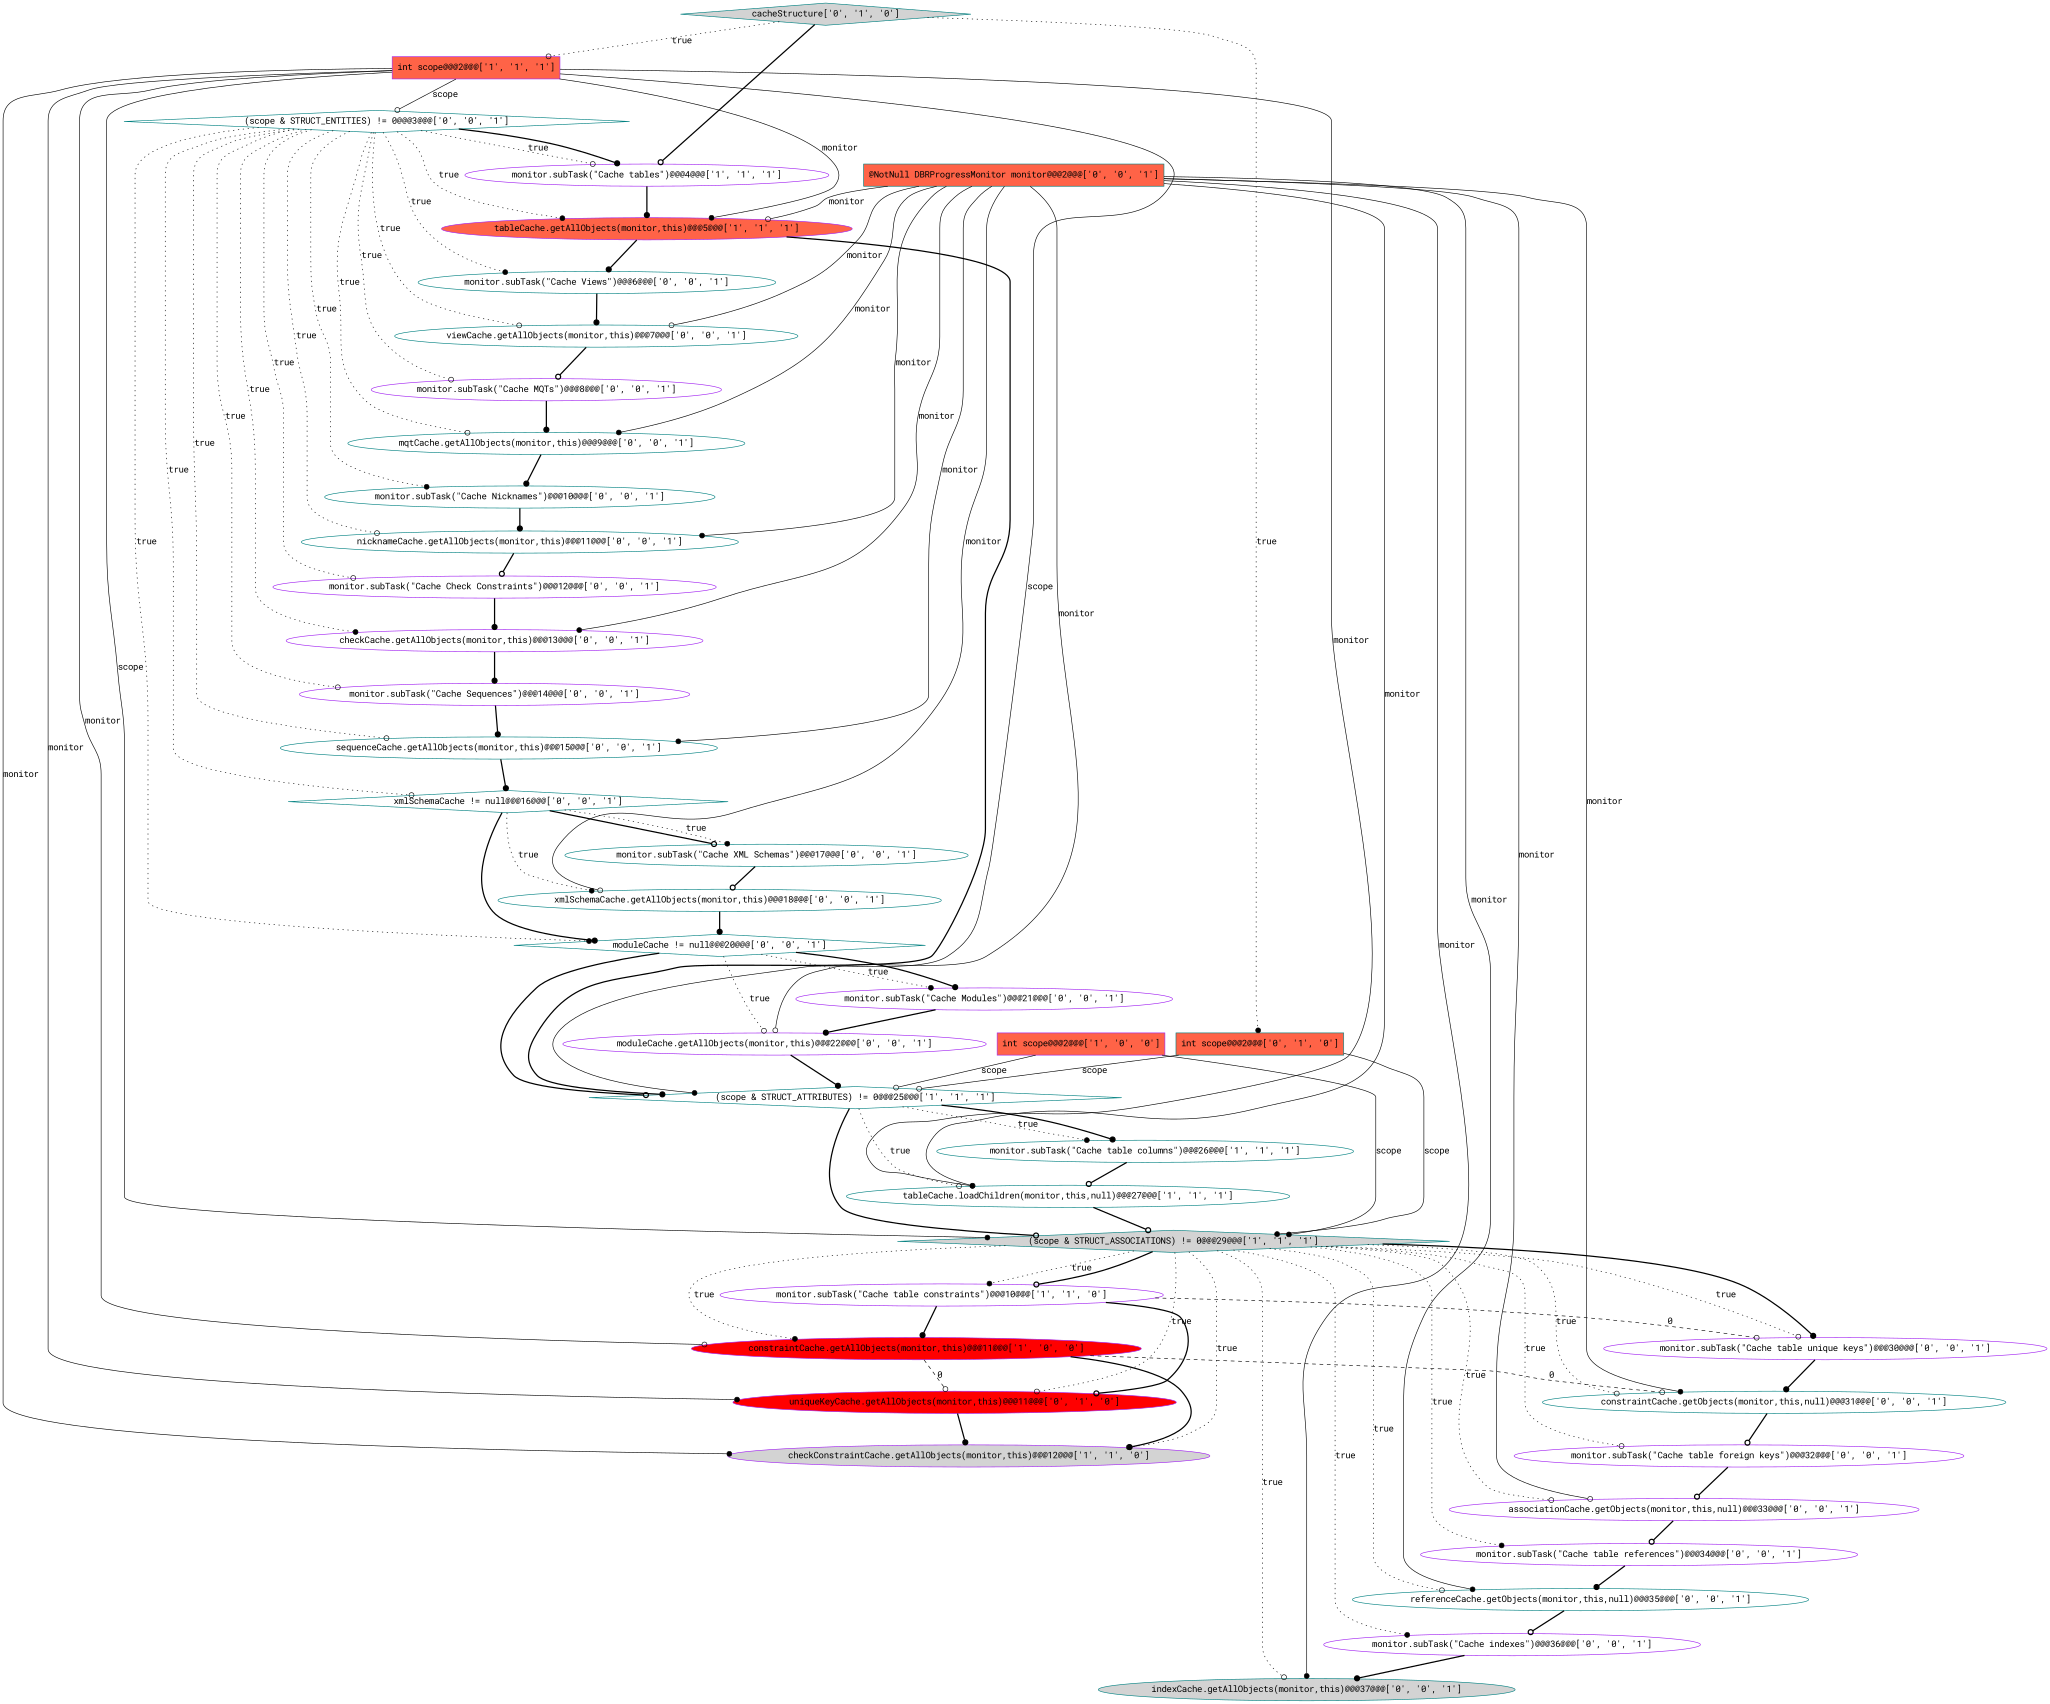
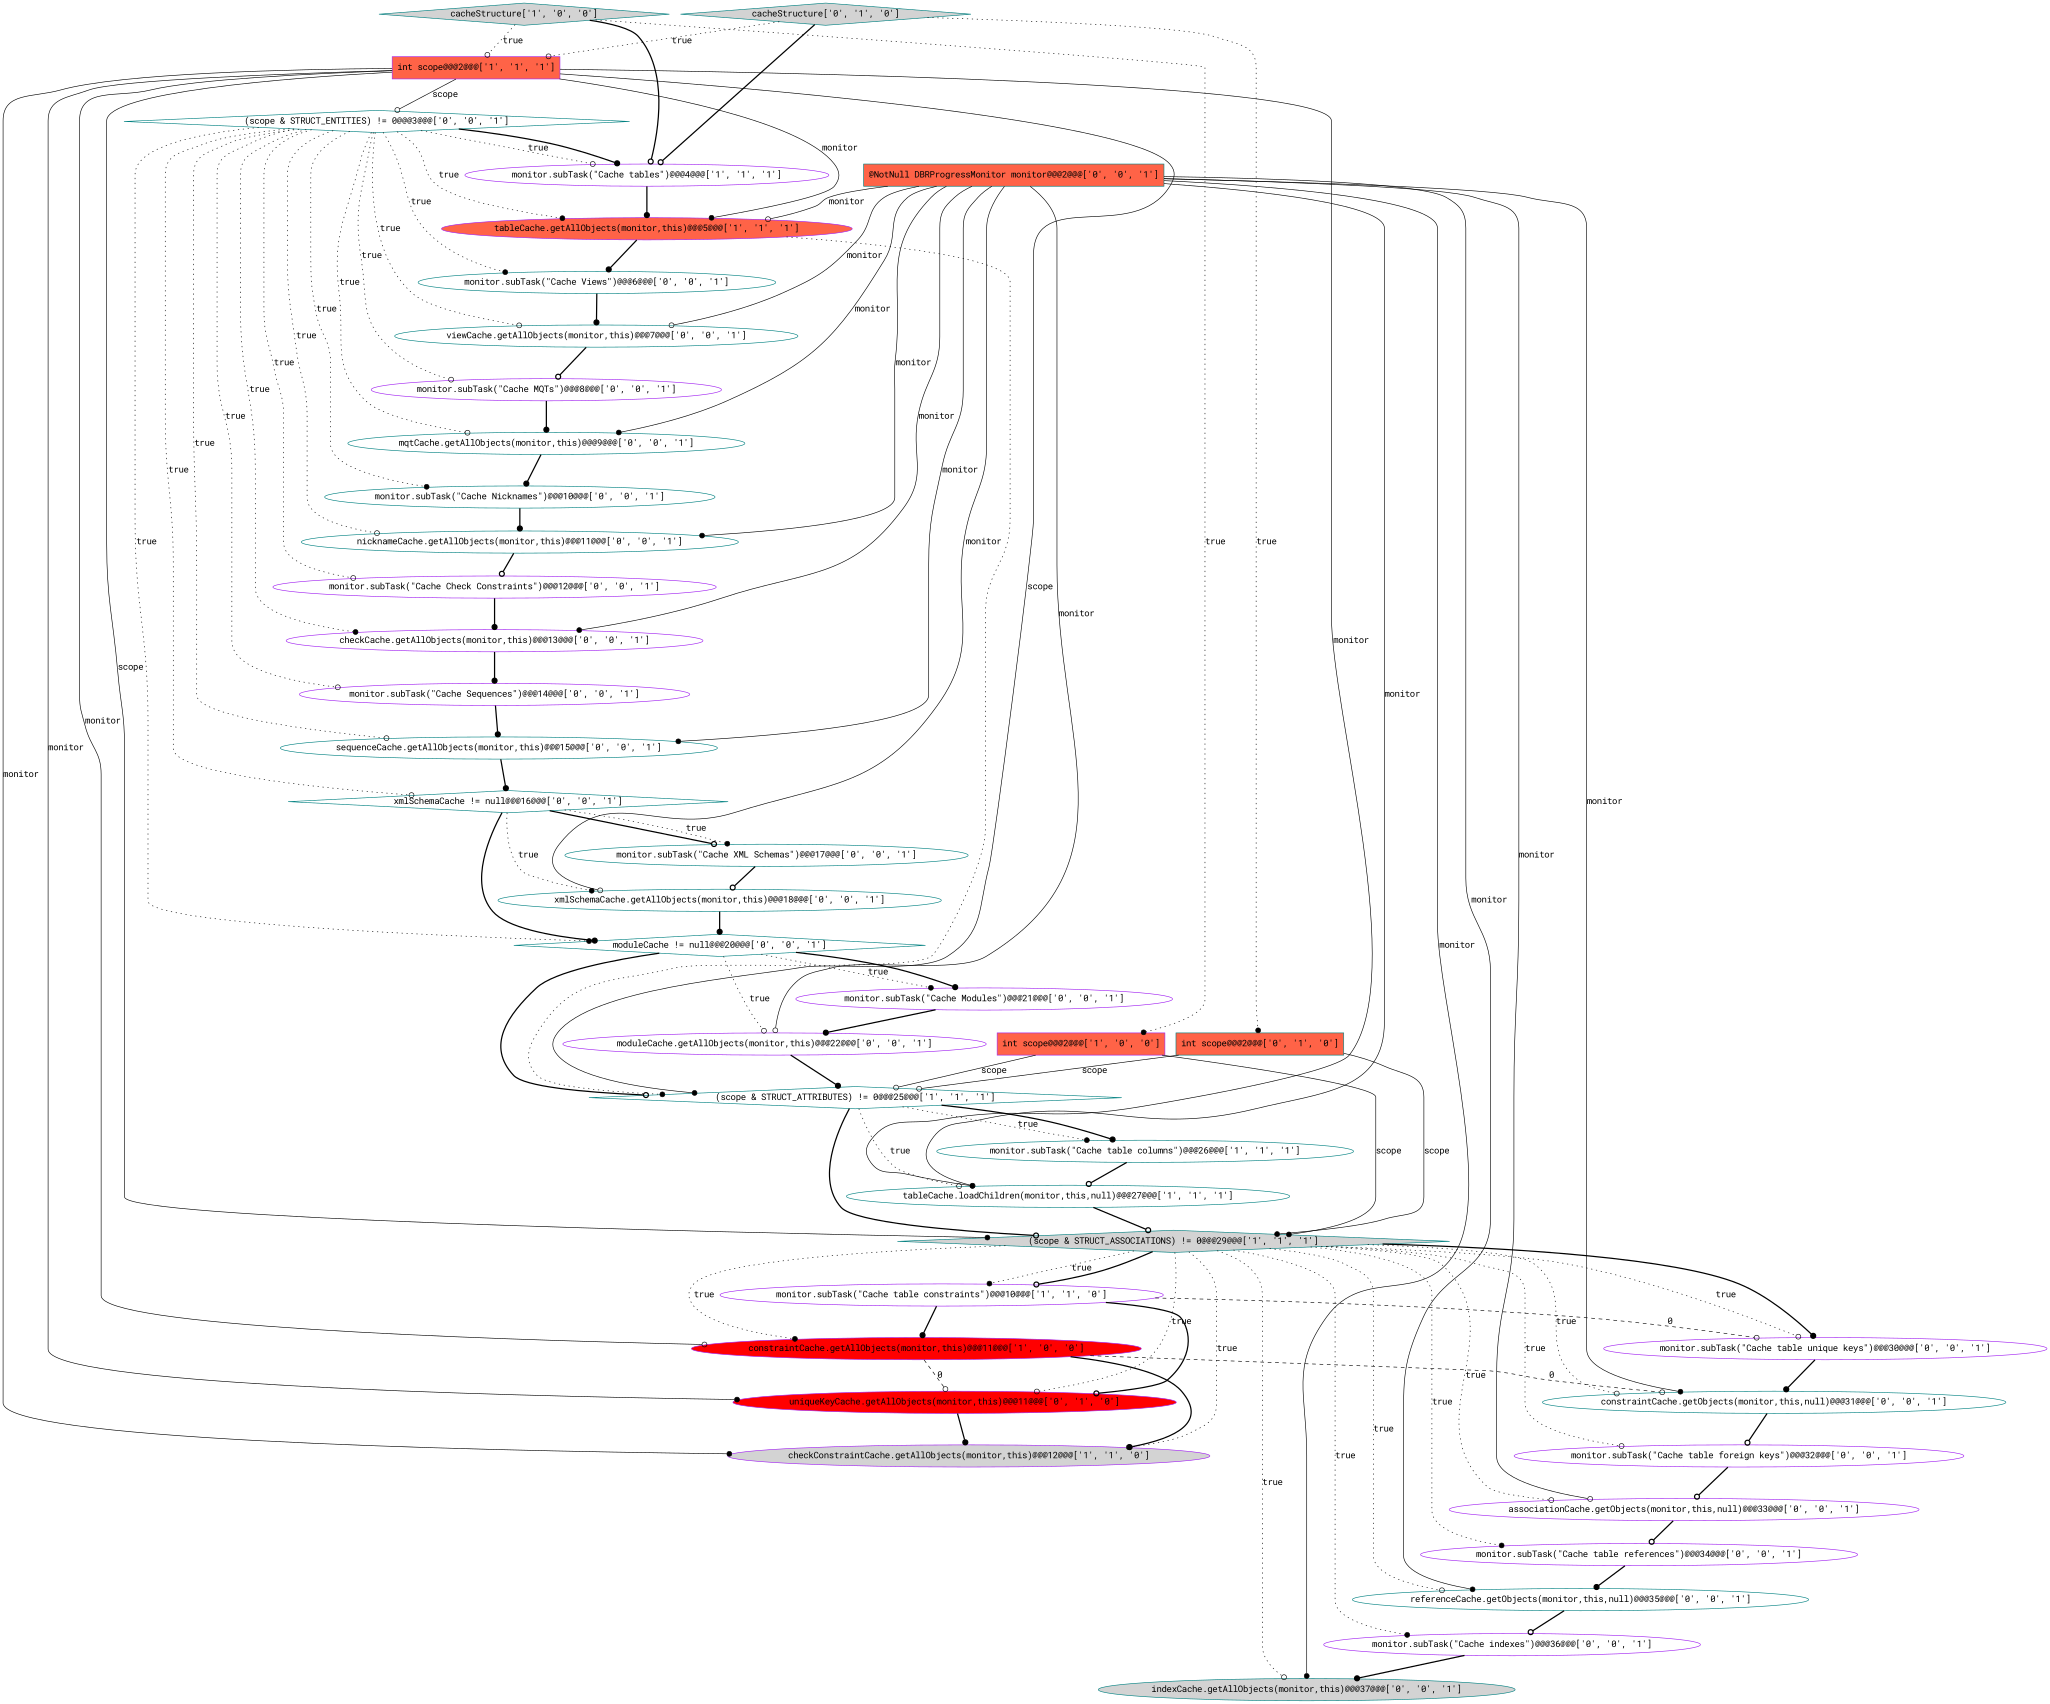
none -> (524, 14)
(985, 801) -> (985, 801)
